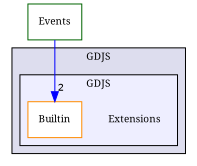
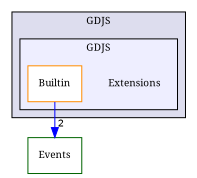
(55, 66) -> (55, 115)
